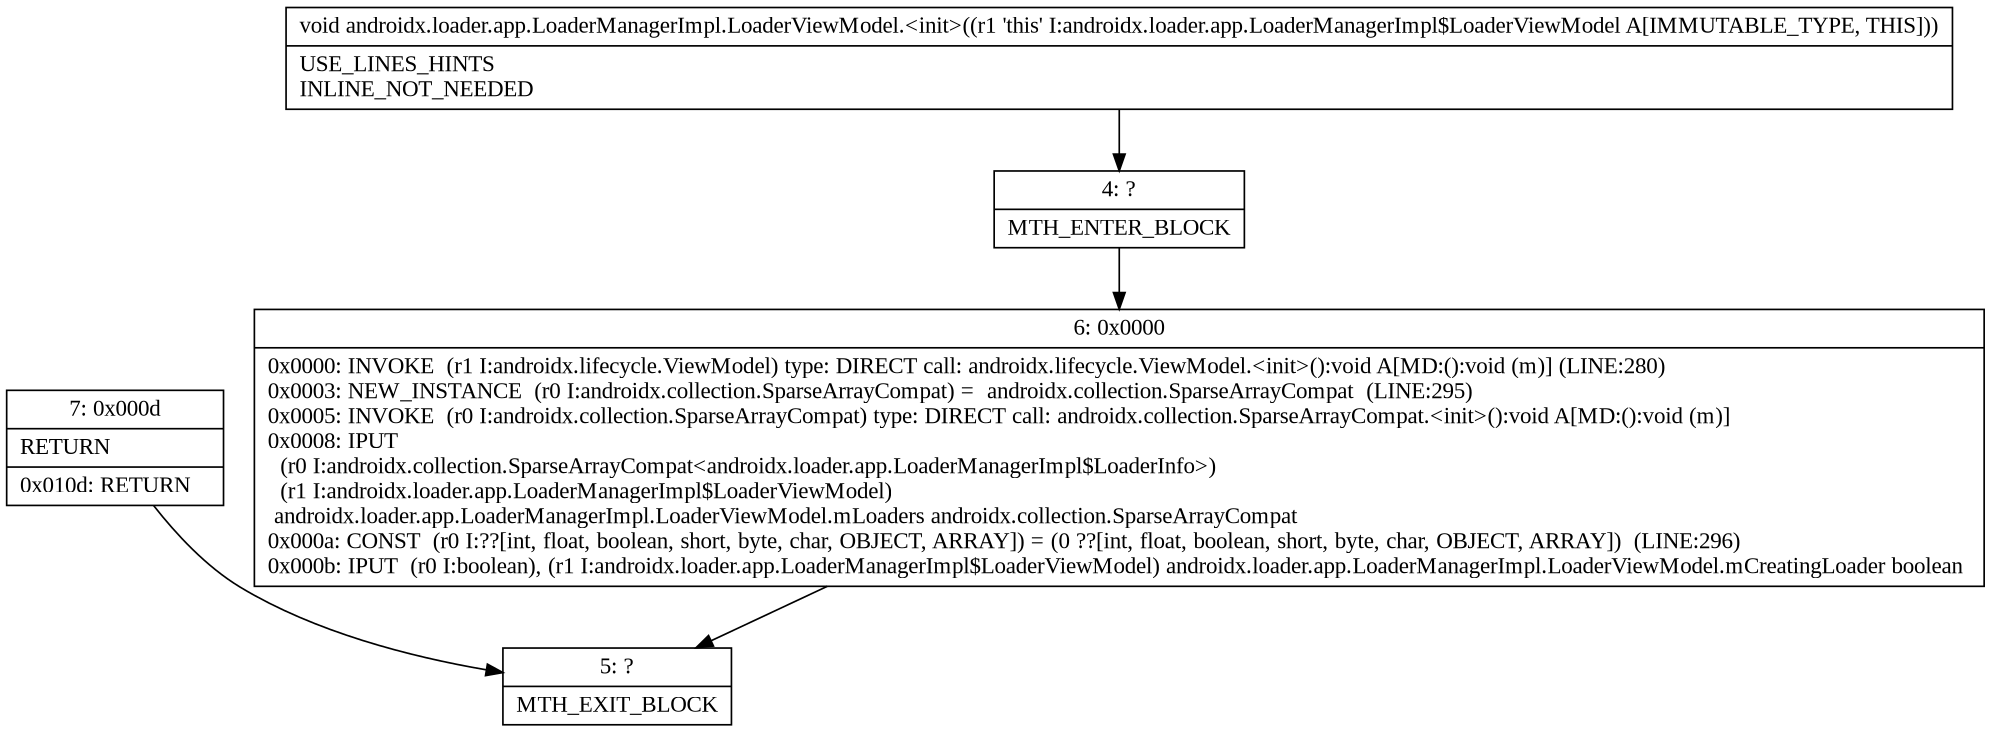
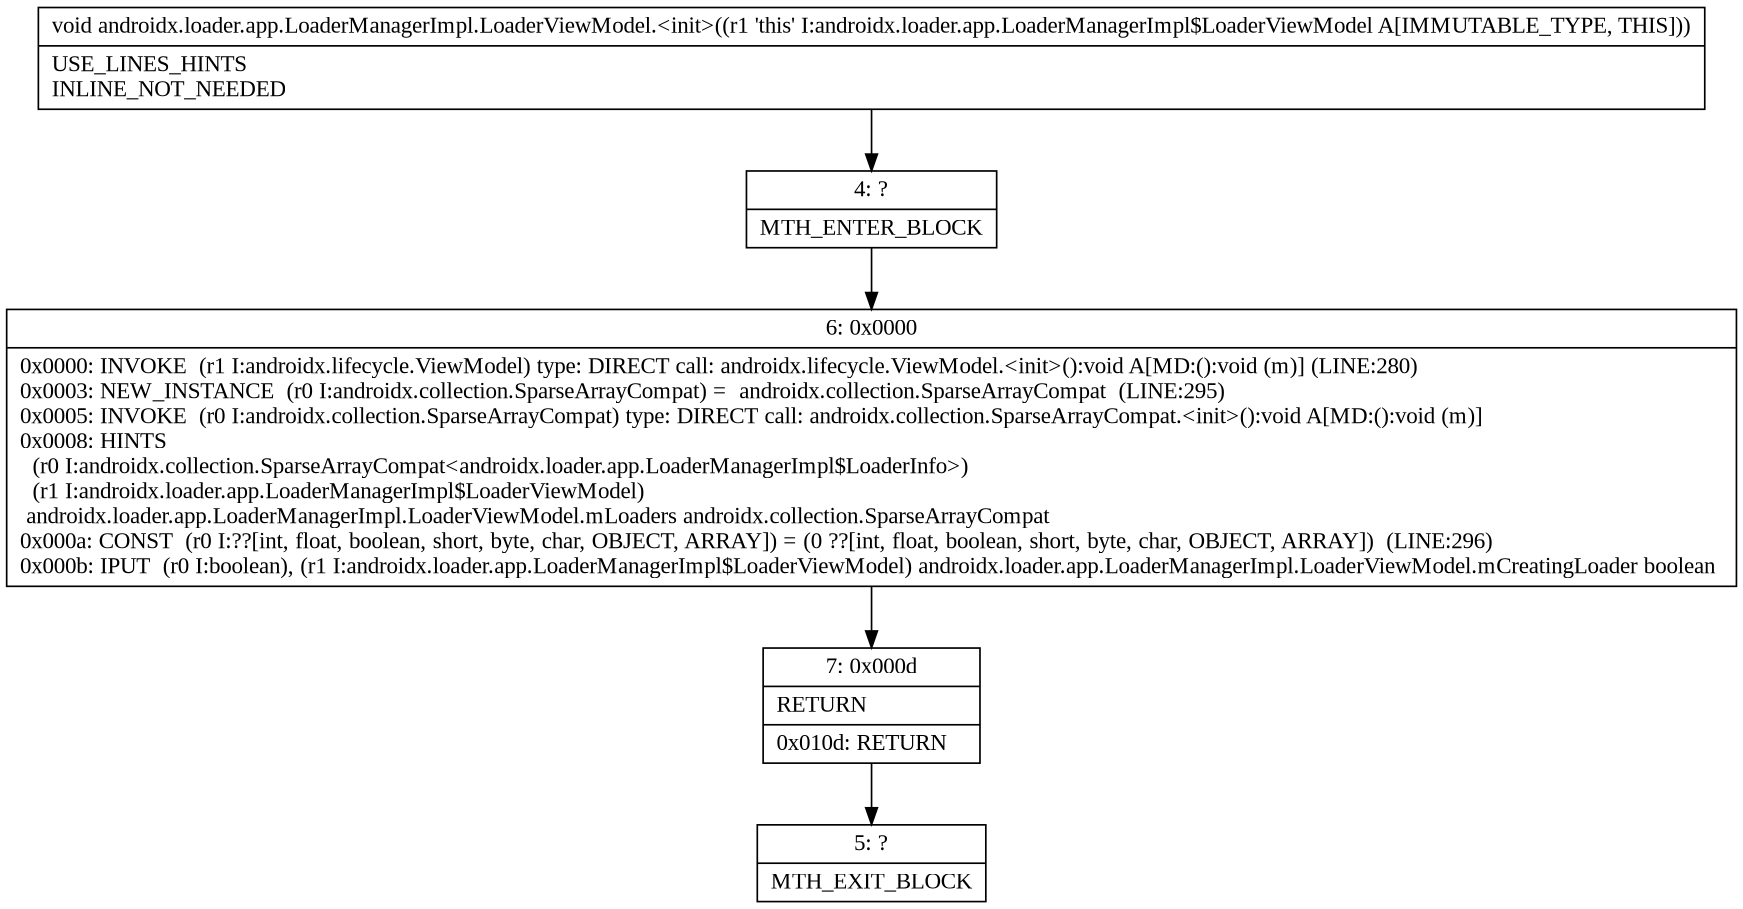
(339, 441) -> (100, 441)
(769, 614) -> (872, 609)
